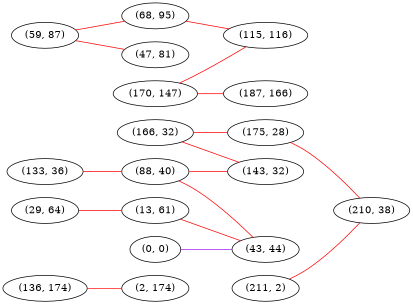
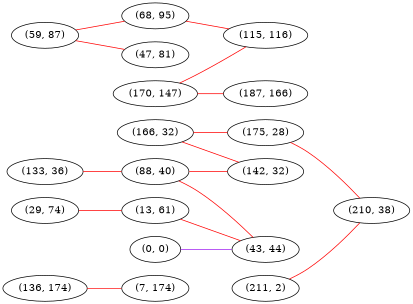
(266, 172) -> (266, 172)
(45, 210) -> (45, 210)
(155, 288) -> (155, 288)
